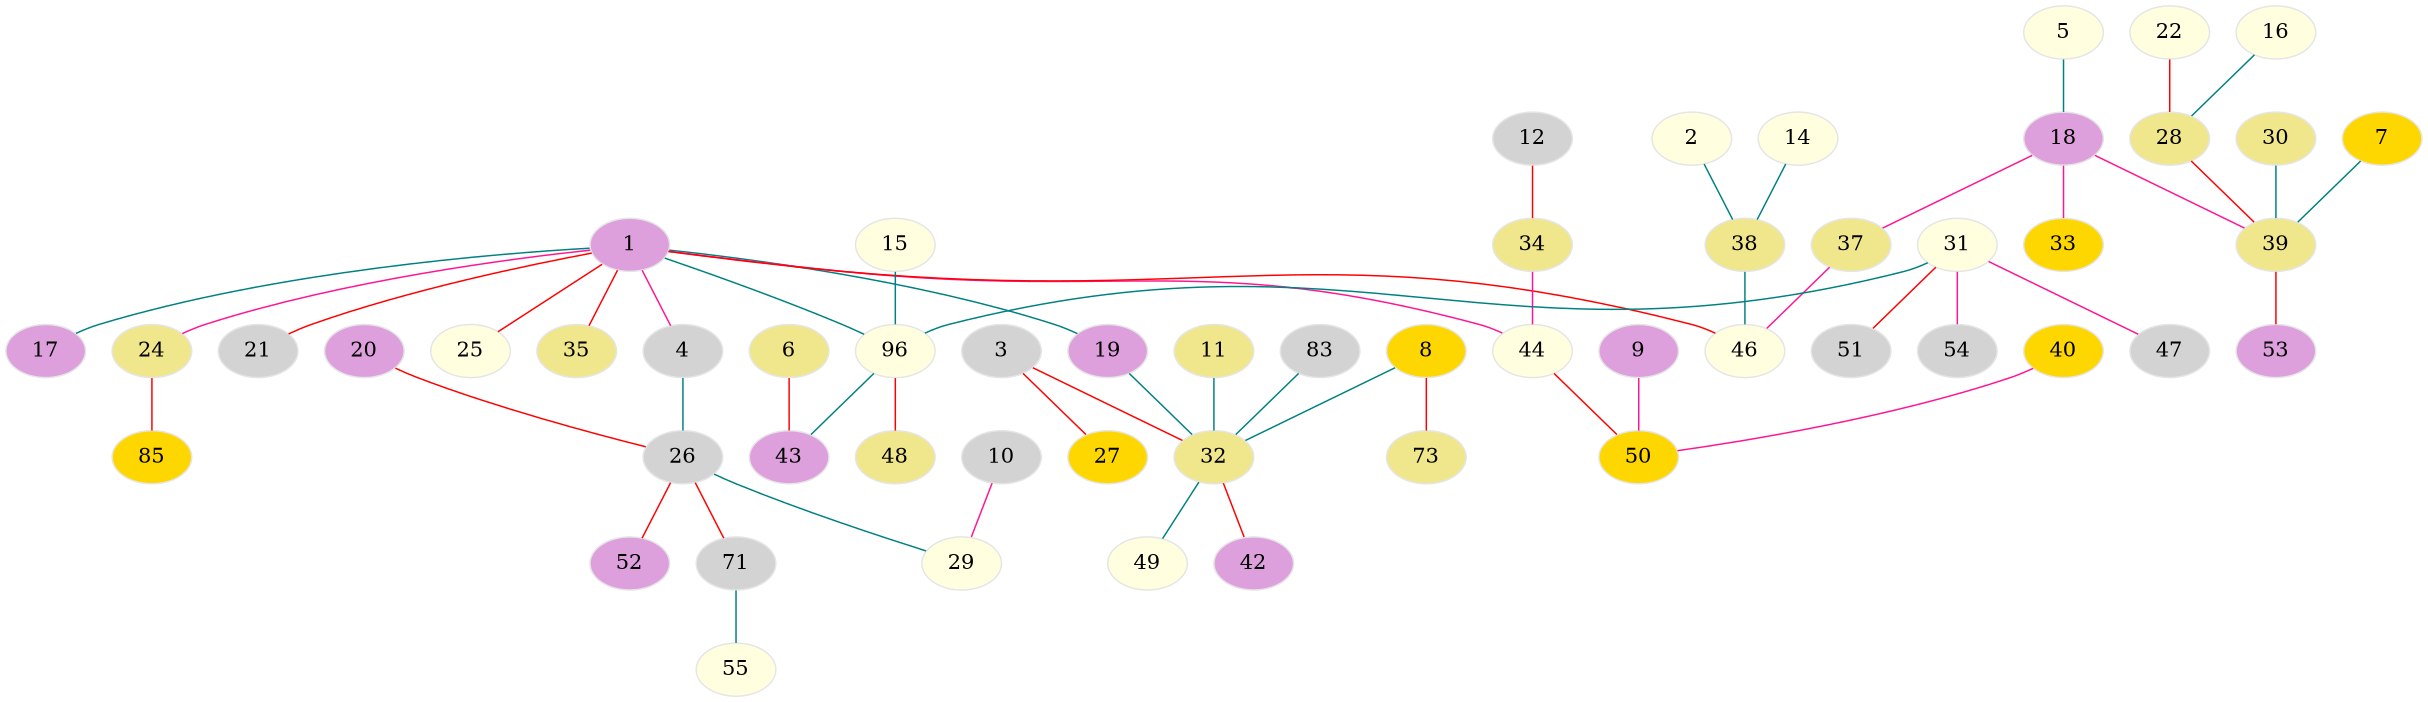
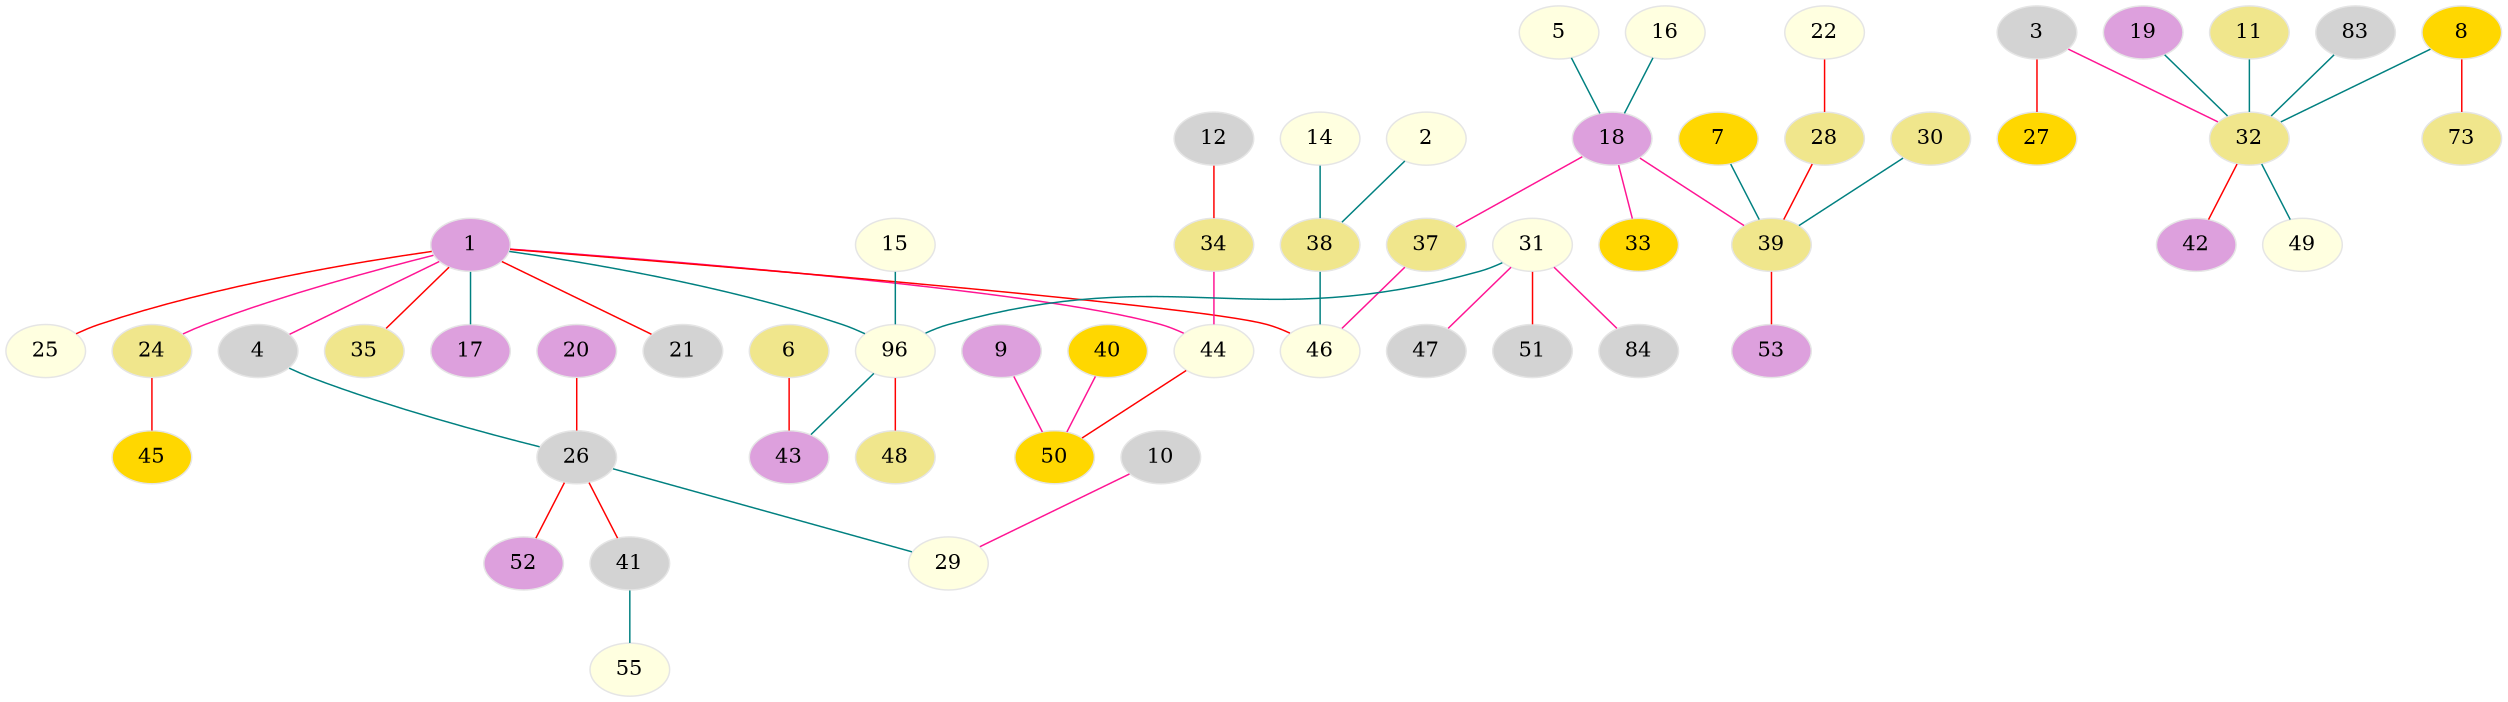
(2223, 85) -> (1639, 86)
(907, 287) -> none
(1957, 351) -> (1639, 351)
(1108, 404) -> (2143, 86)
(152, 457) -> (152, 457)
(736, 563) -> (630, 563)
